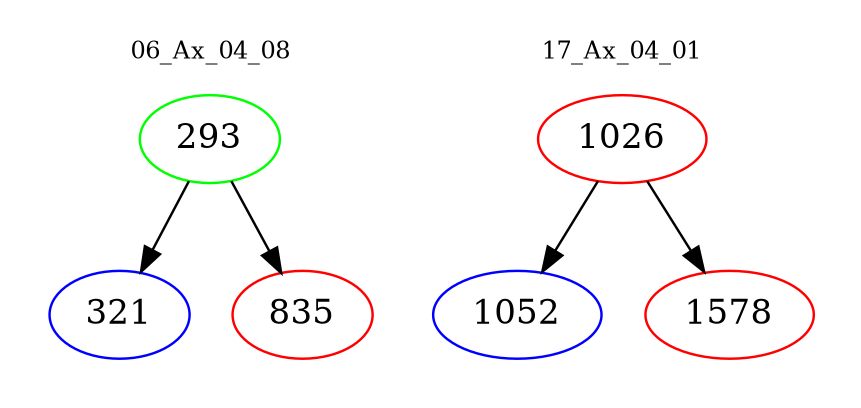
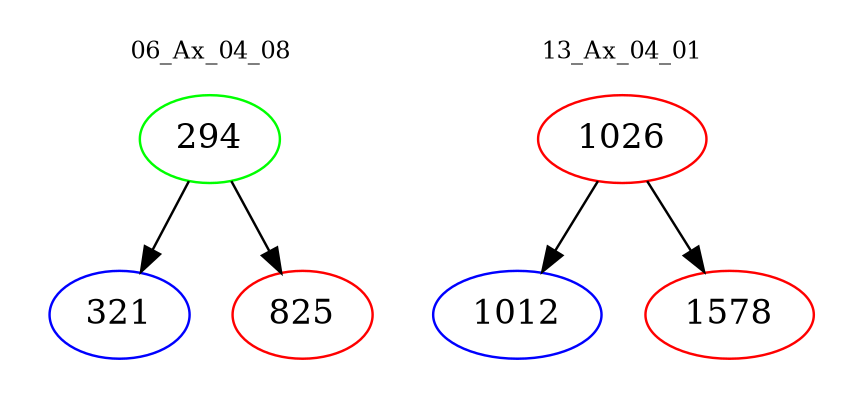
(622, 52) -> (622, 52)
(210, 139) -> (210, 139)
(303, 315) -> (303, 315)
(517, 315) -> (517, 315)
